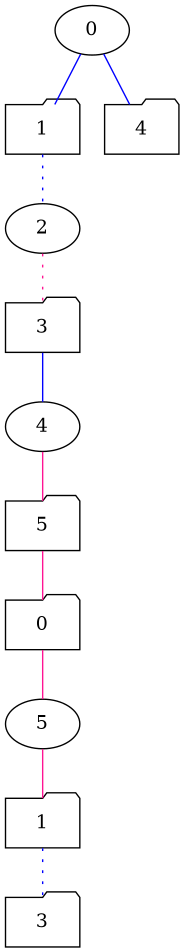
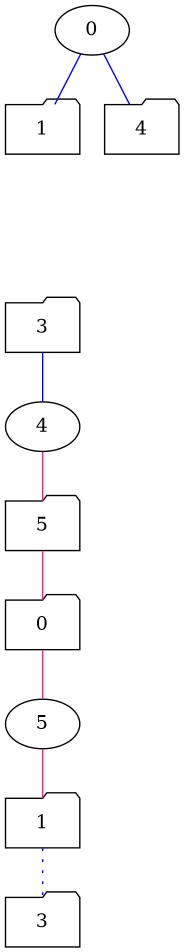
(43, 228) -> none
